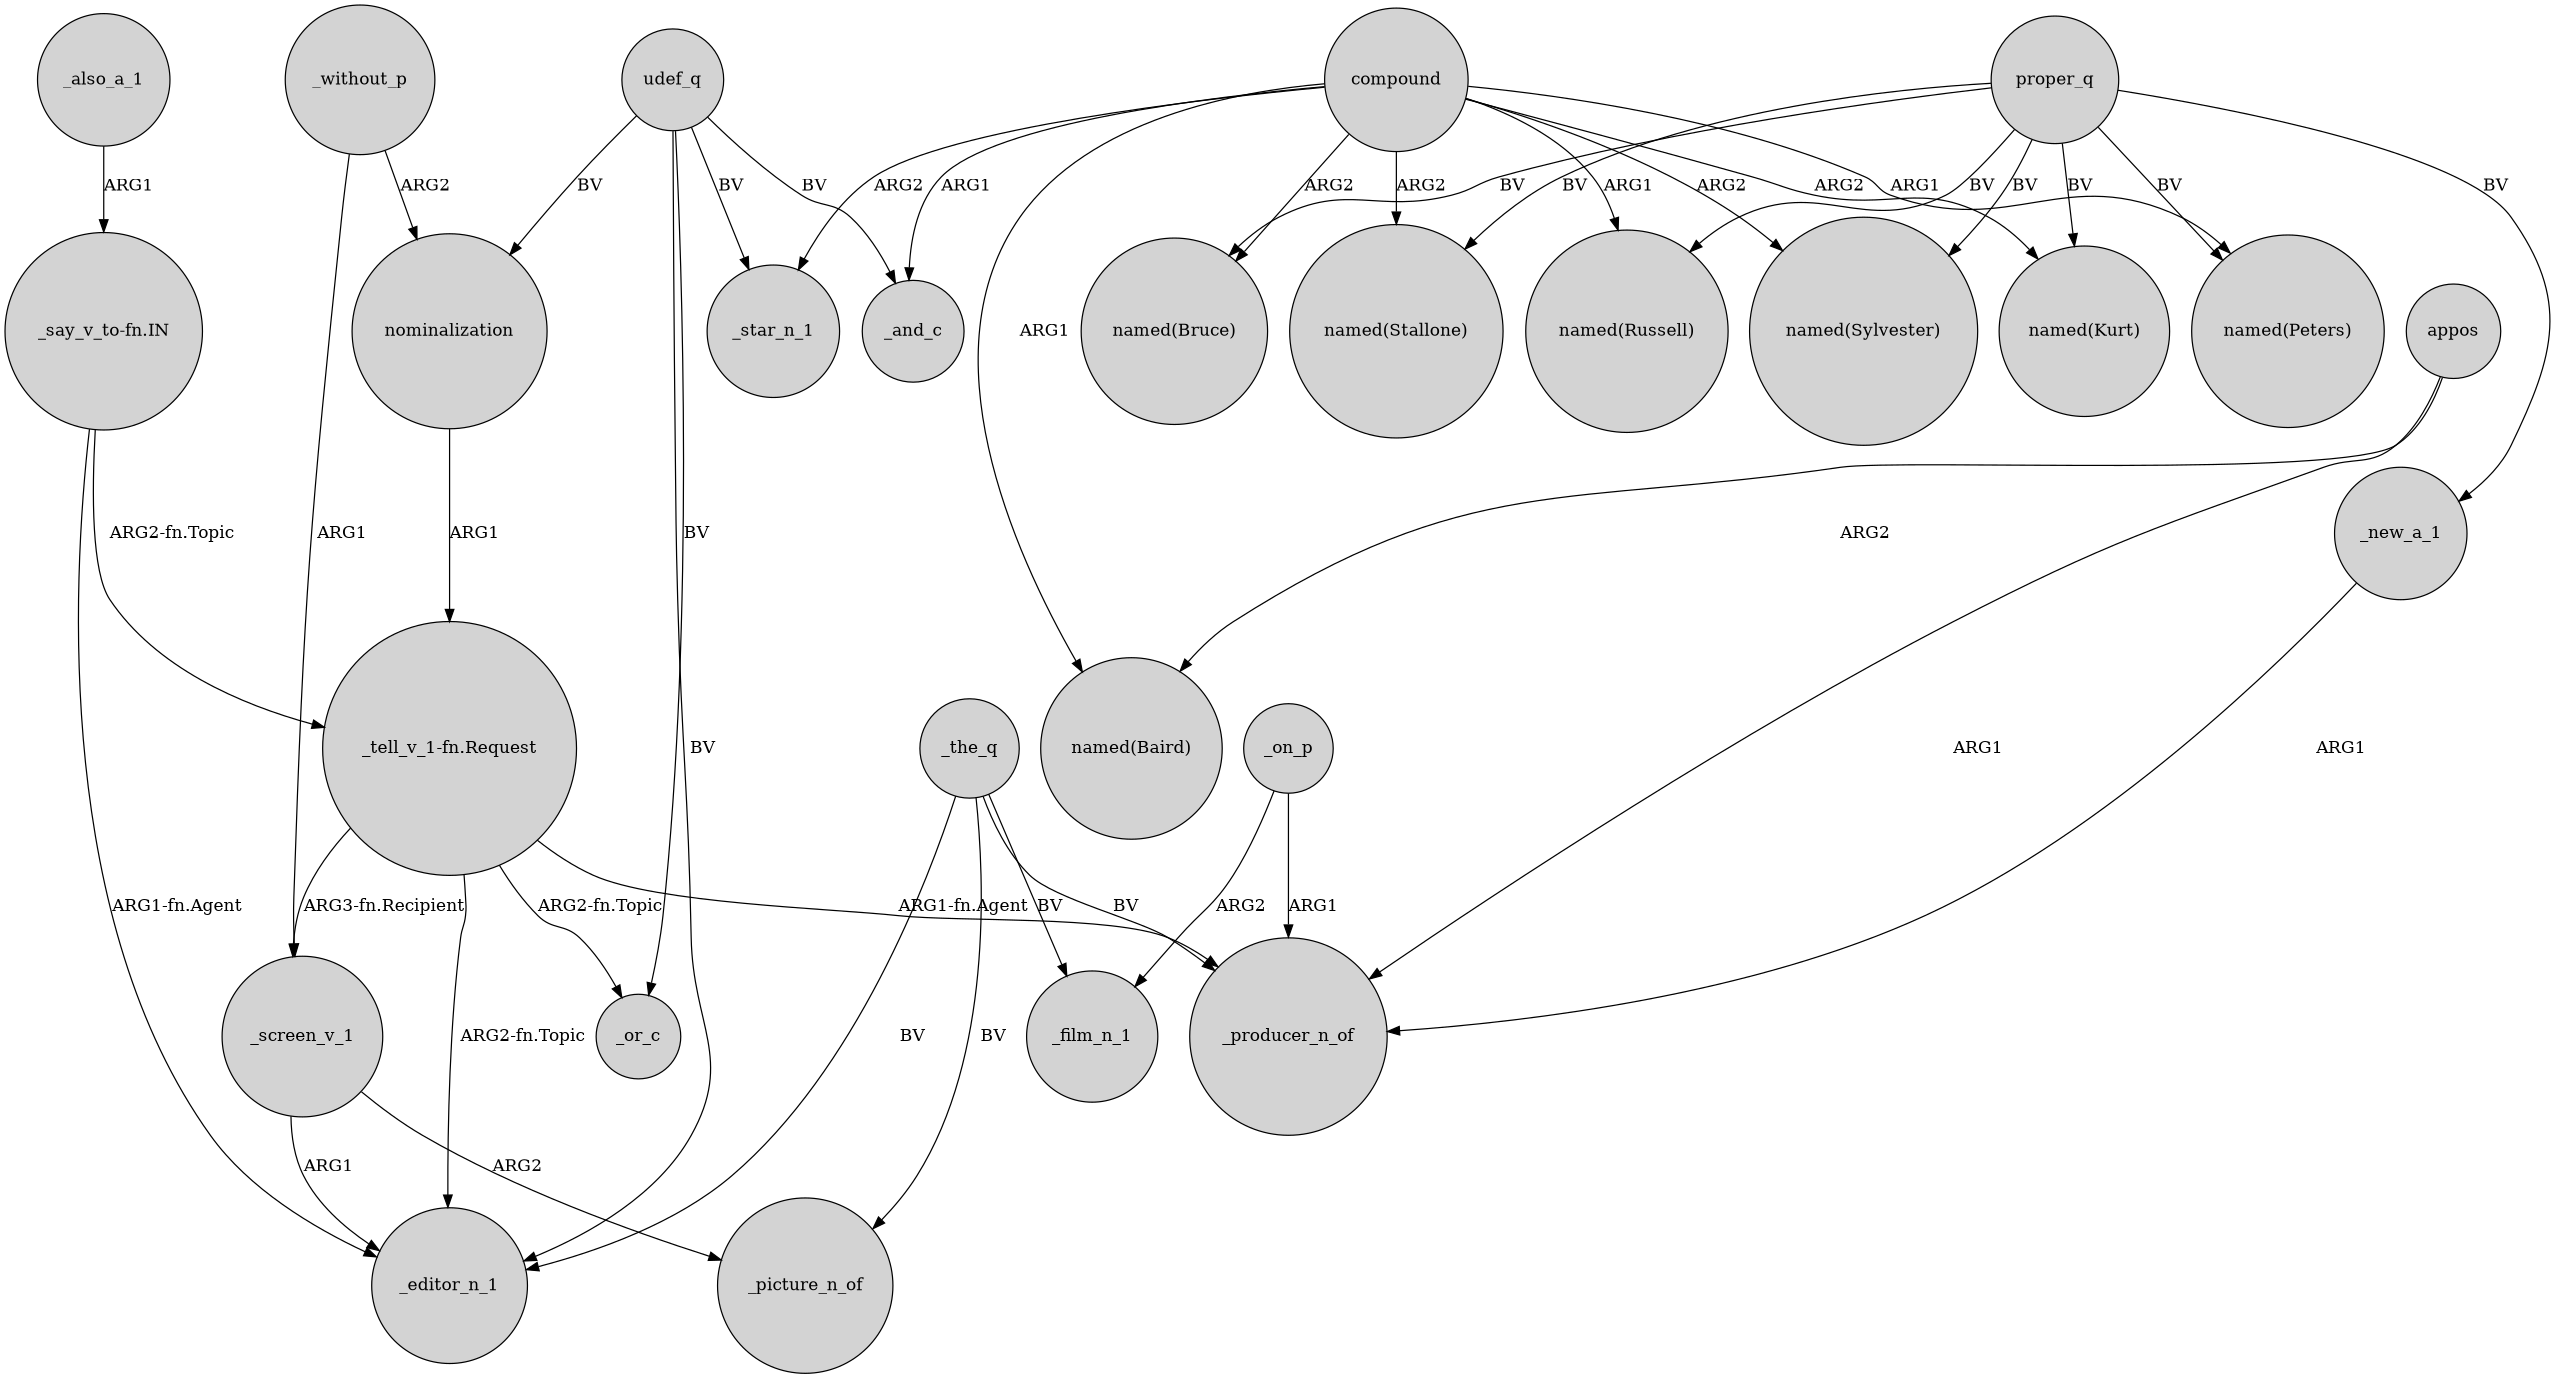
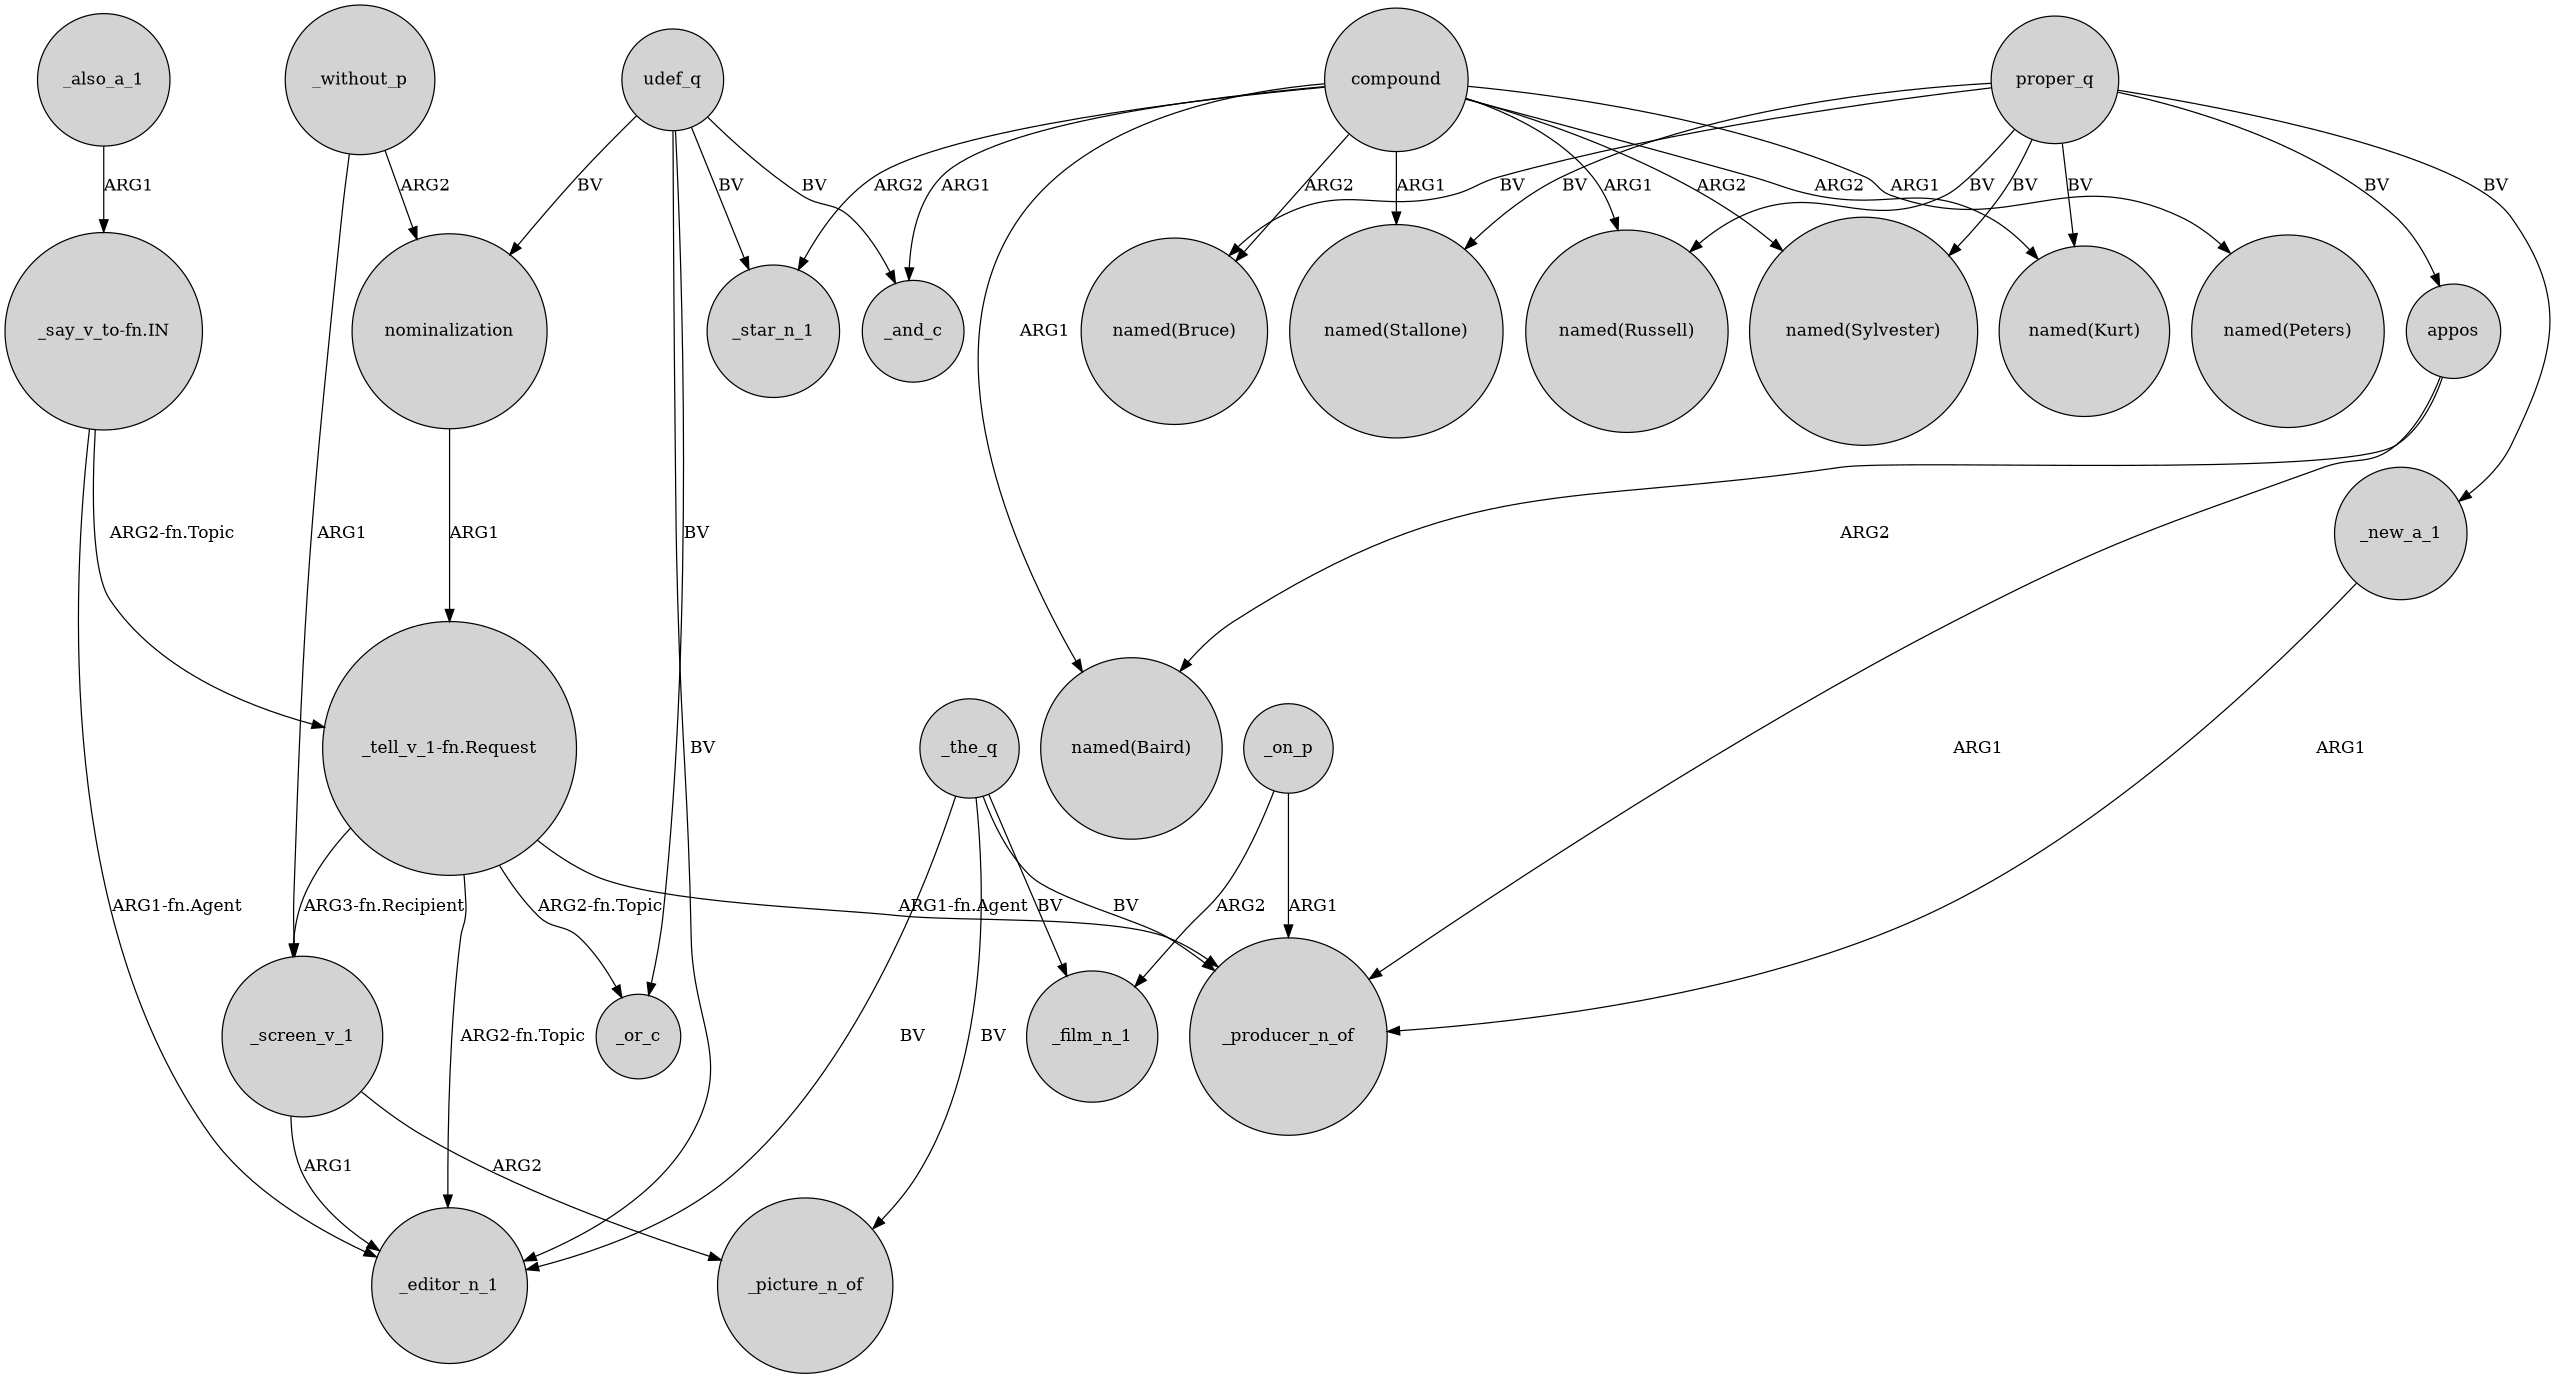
(1422, 186) -> (1422, 186)
(2156, 189) -> (2296, 152)
